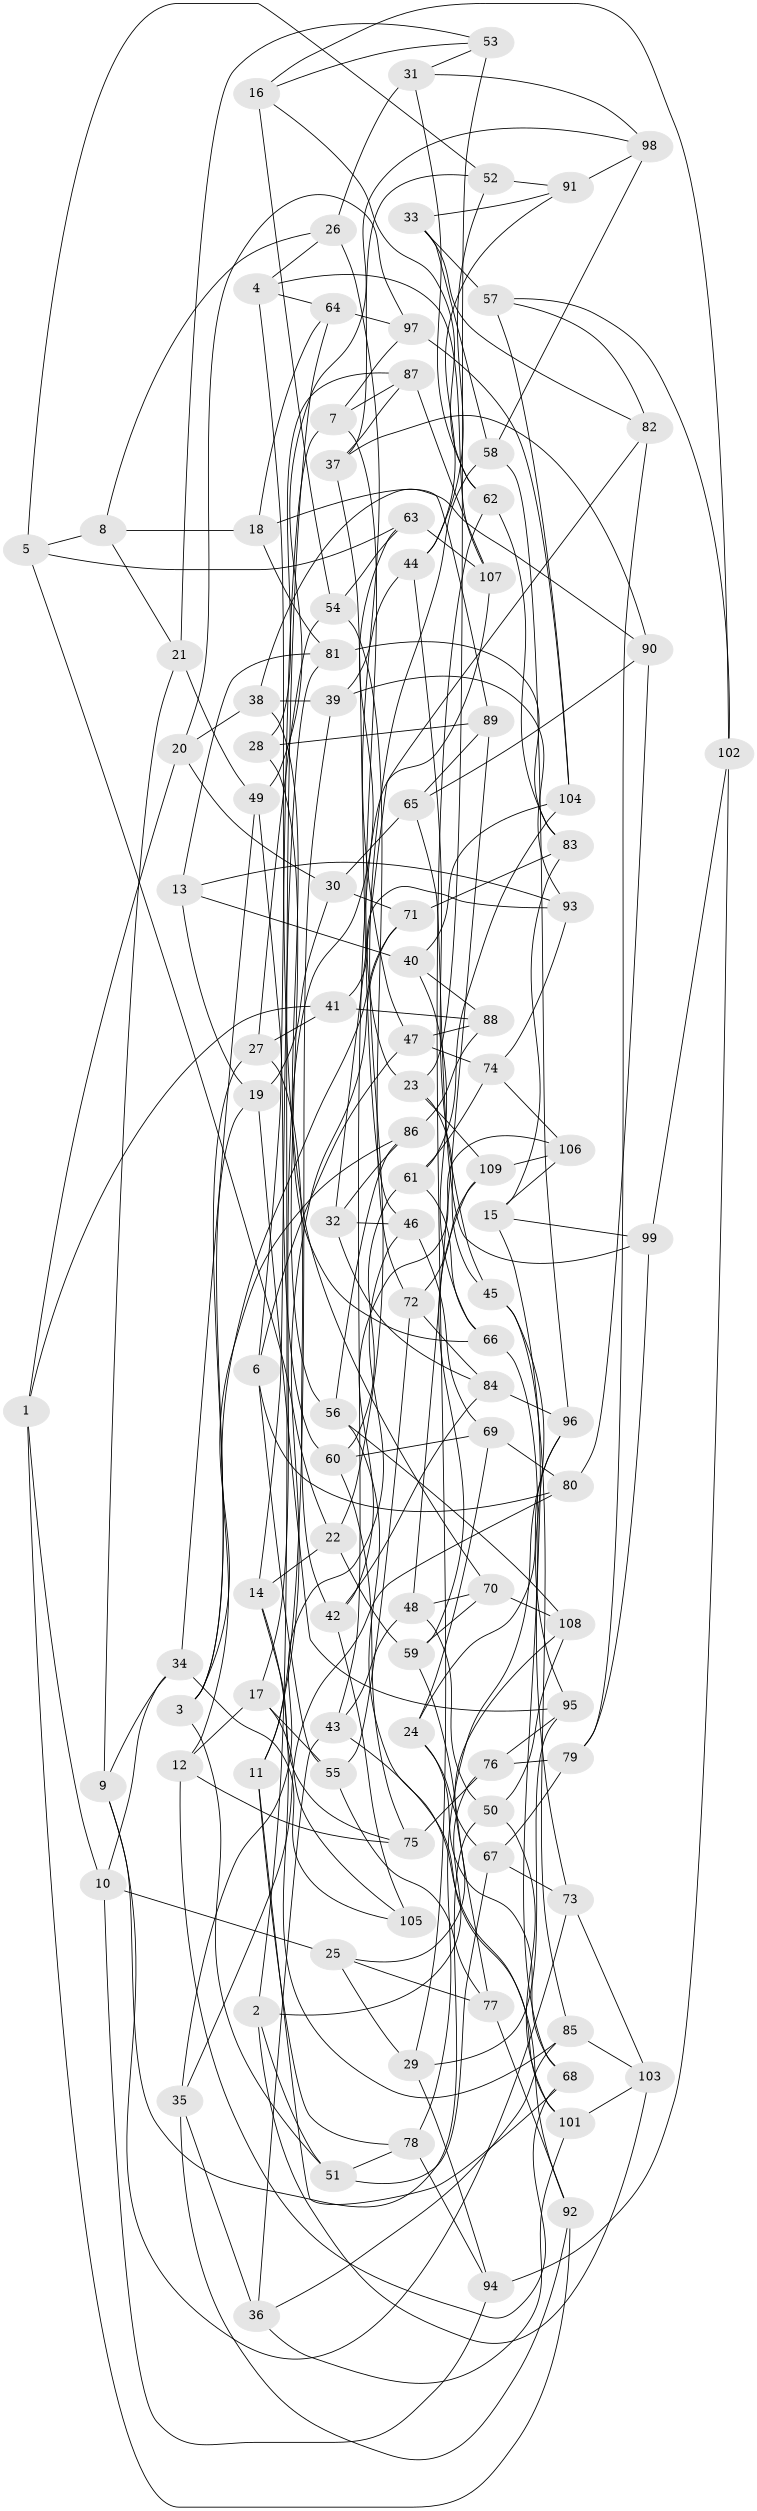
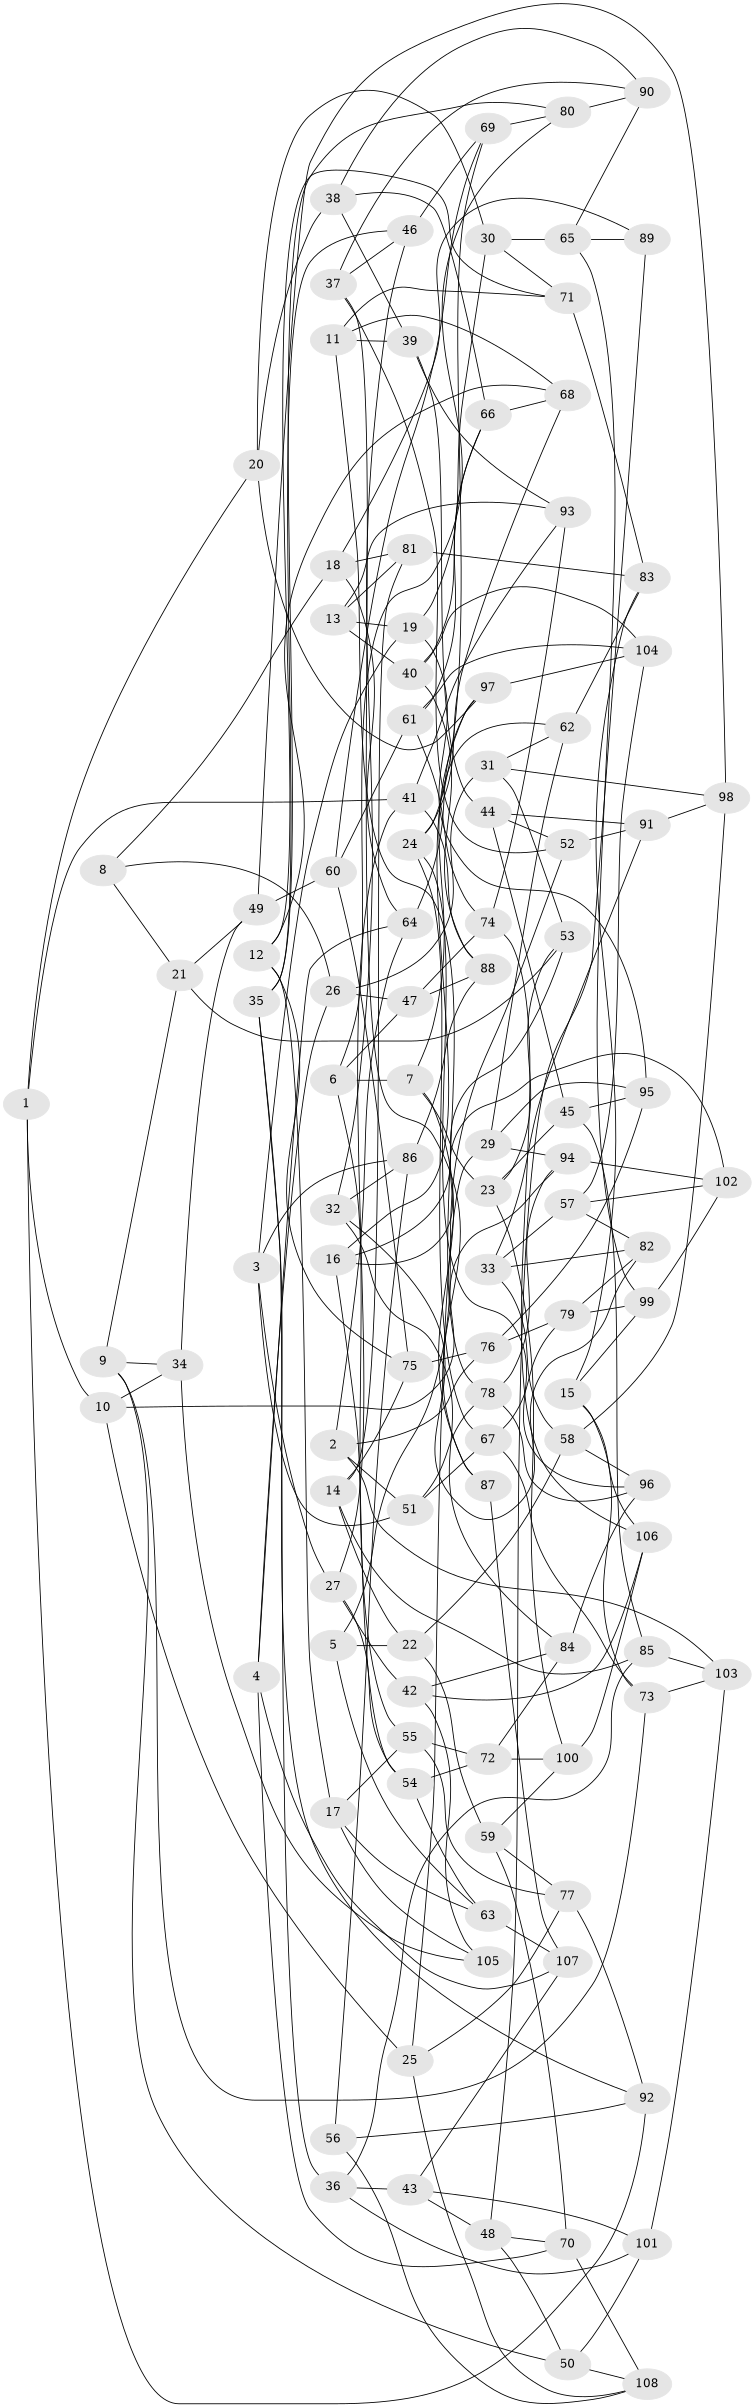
(65, 540) -> none
(257, 747) -> none
(491, 1170) -> (568, 1759)
